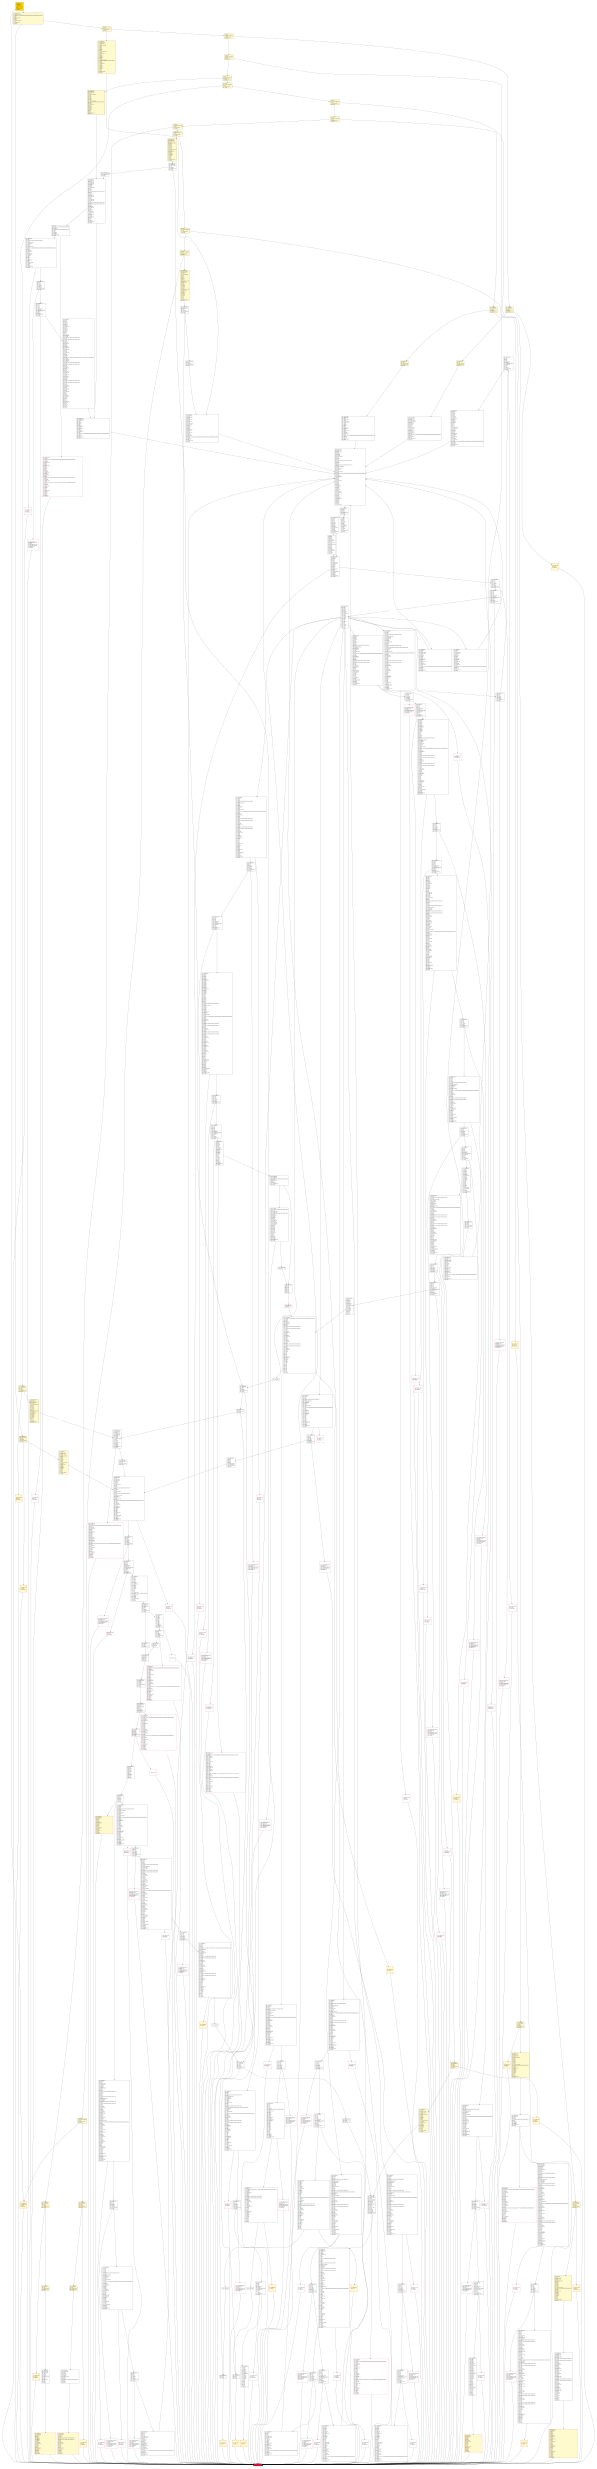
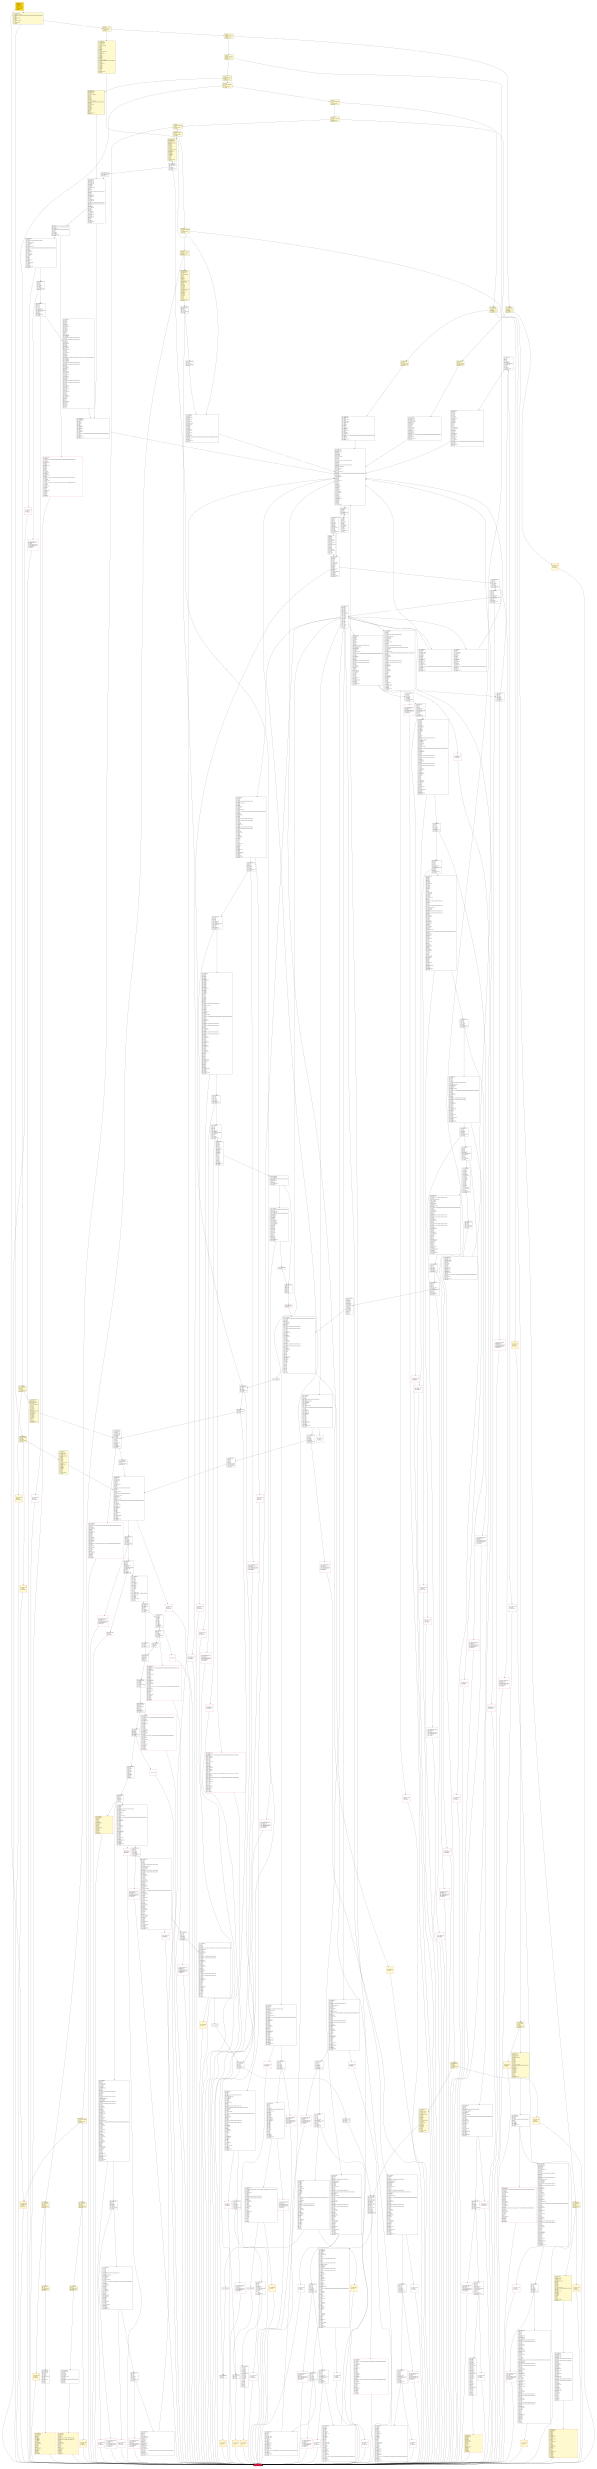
(457, 1798) -> (457, 1798)
